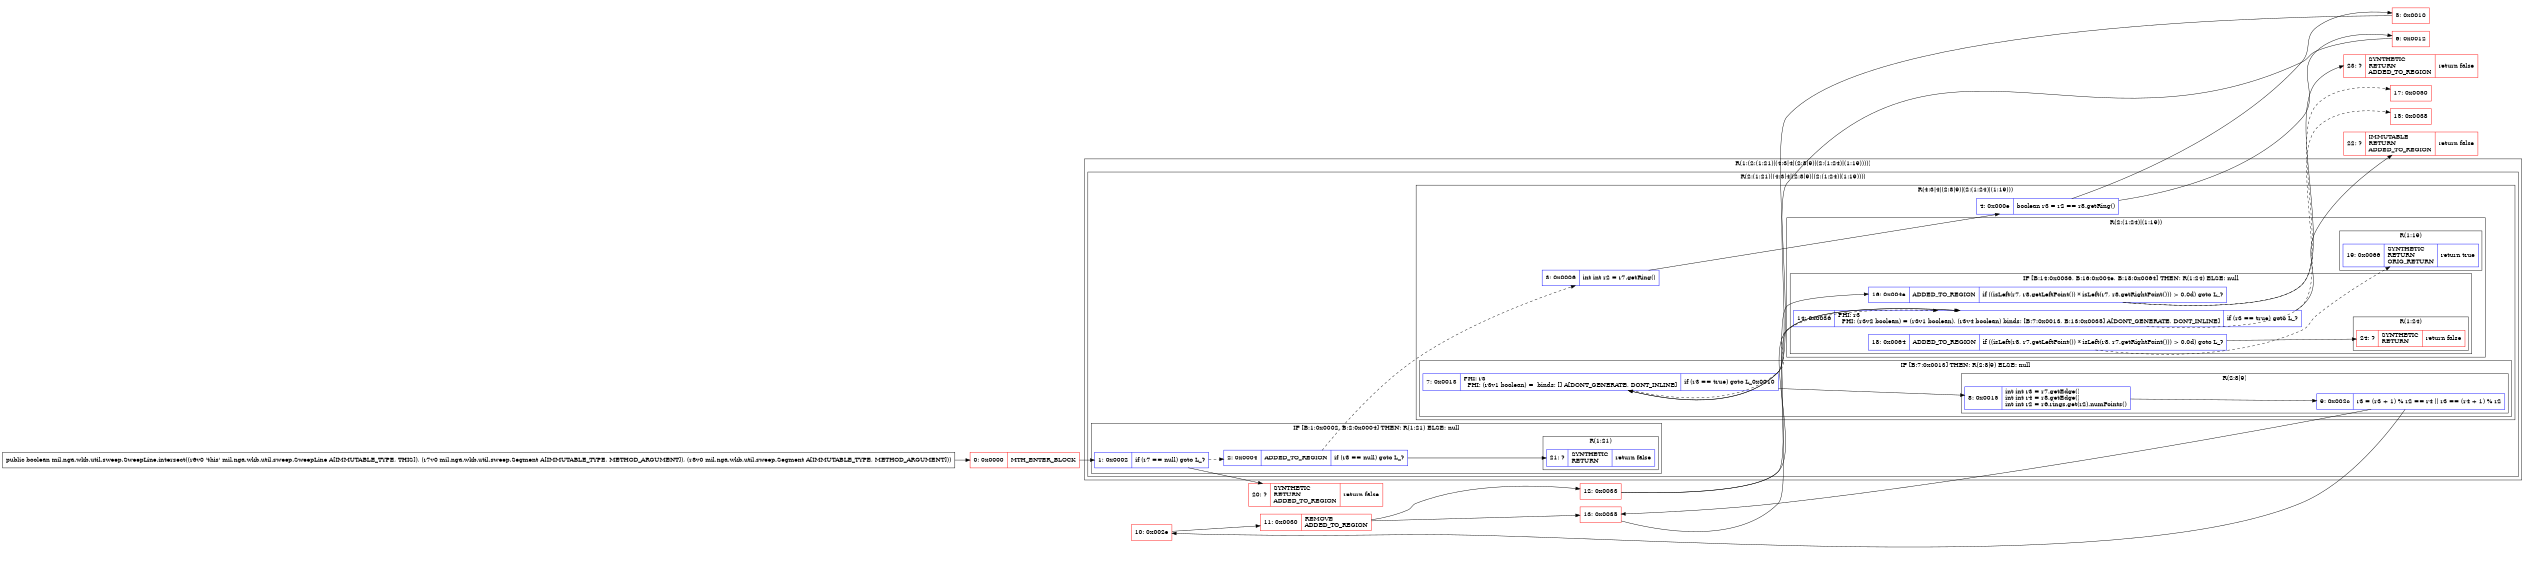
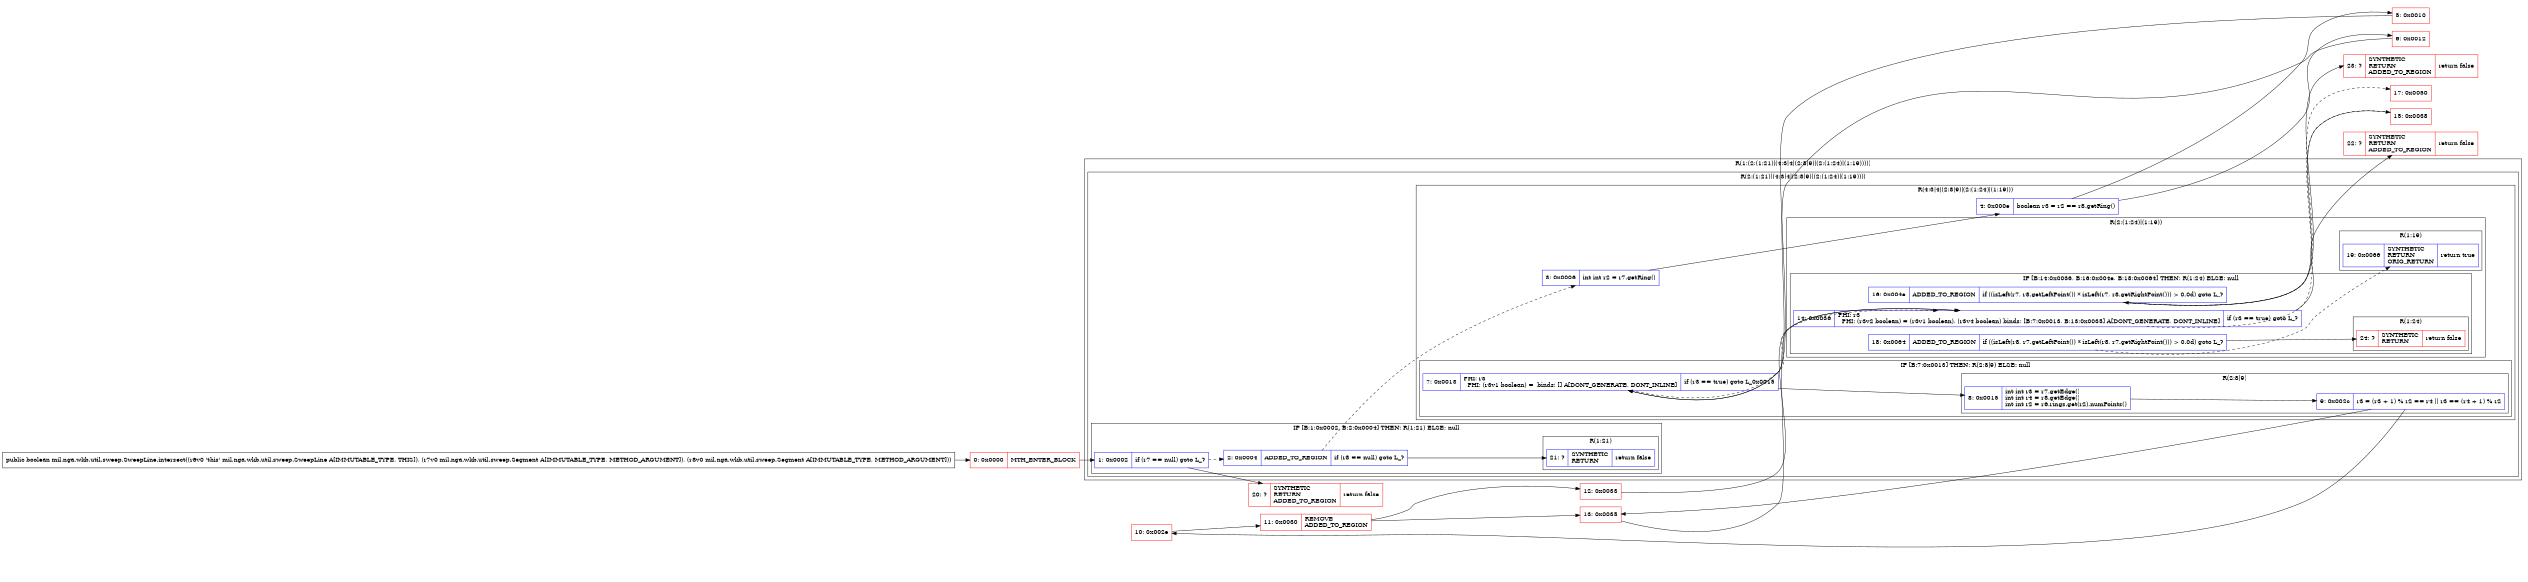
(2389, 137) -> (2387, 137)
(1730, 382) -> (1730, 382)
(1783, 430) -> (2311, 256)
